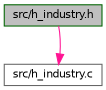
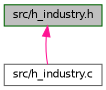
(60, 40) -> (46, 51)
